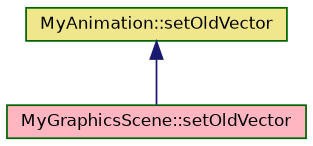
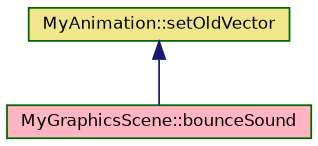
(156, 122) -> (159, 122)
